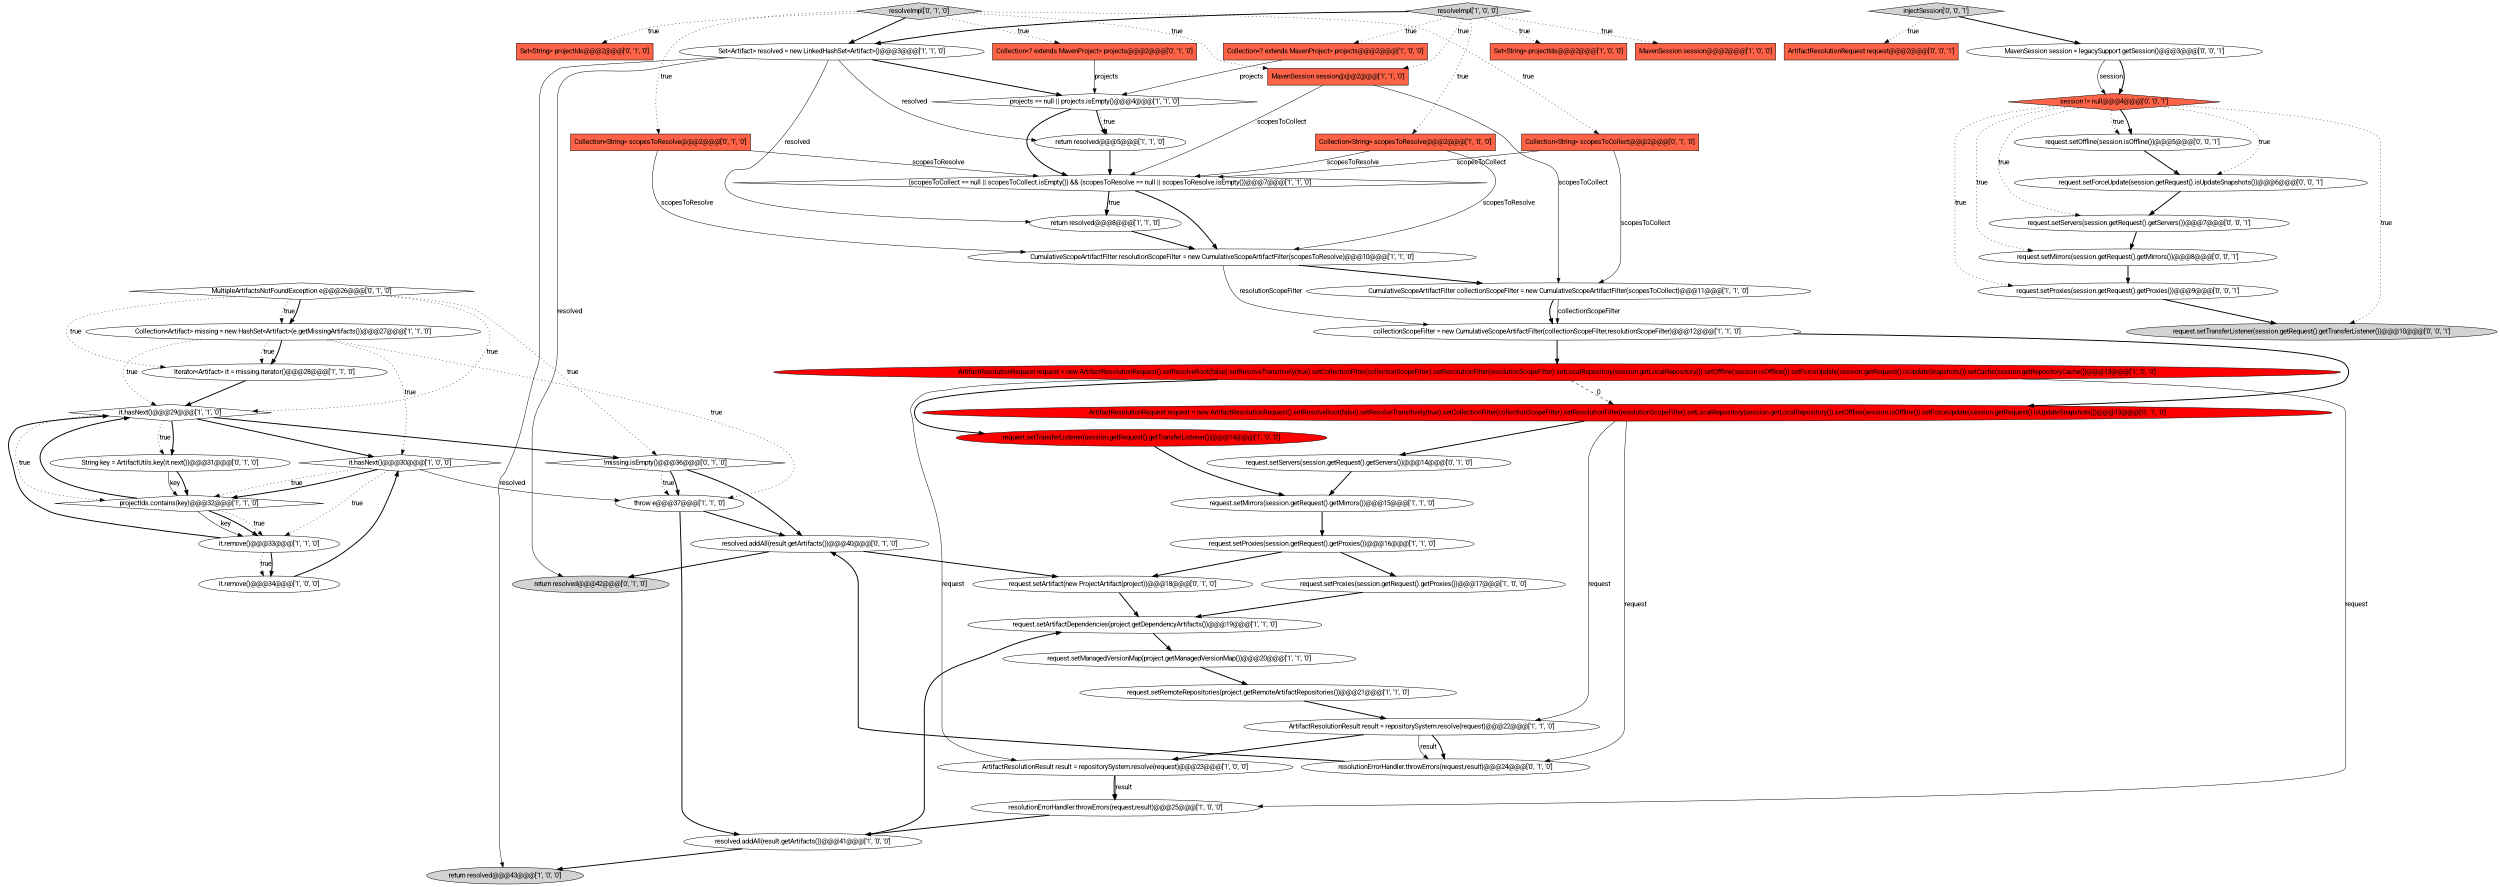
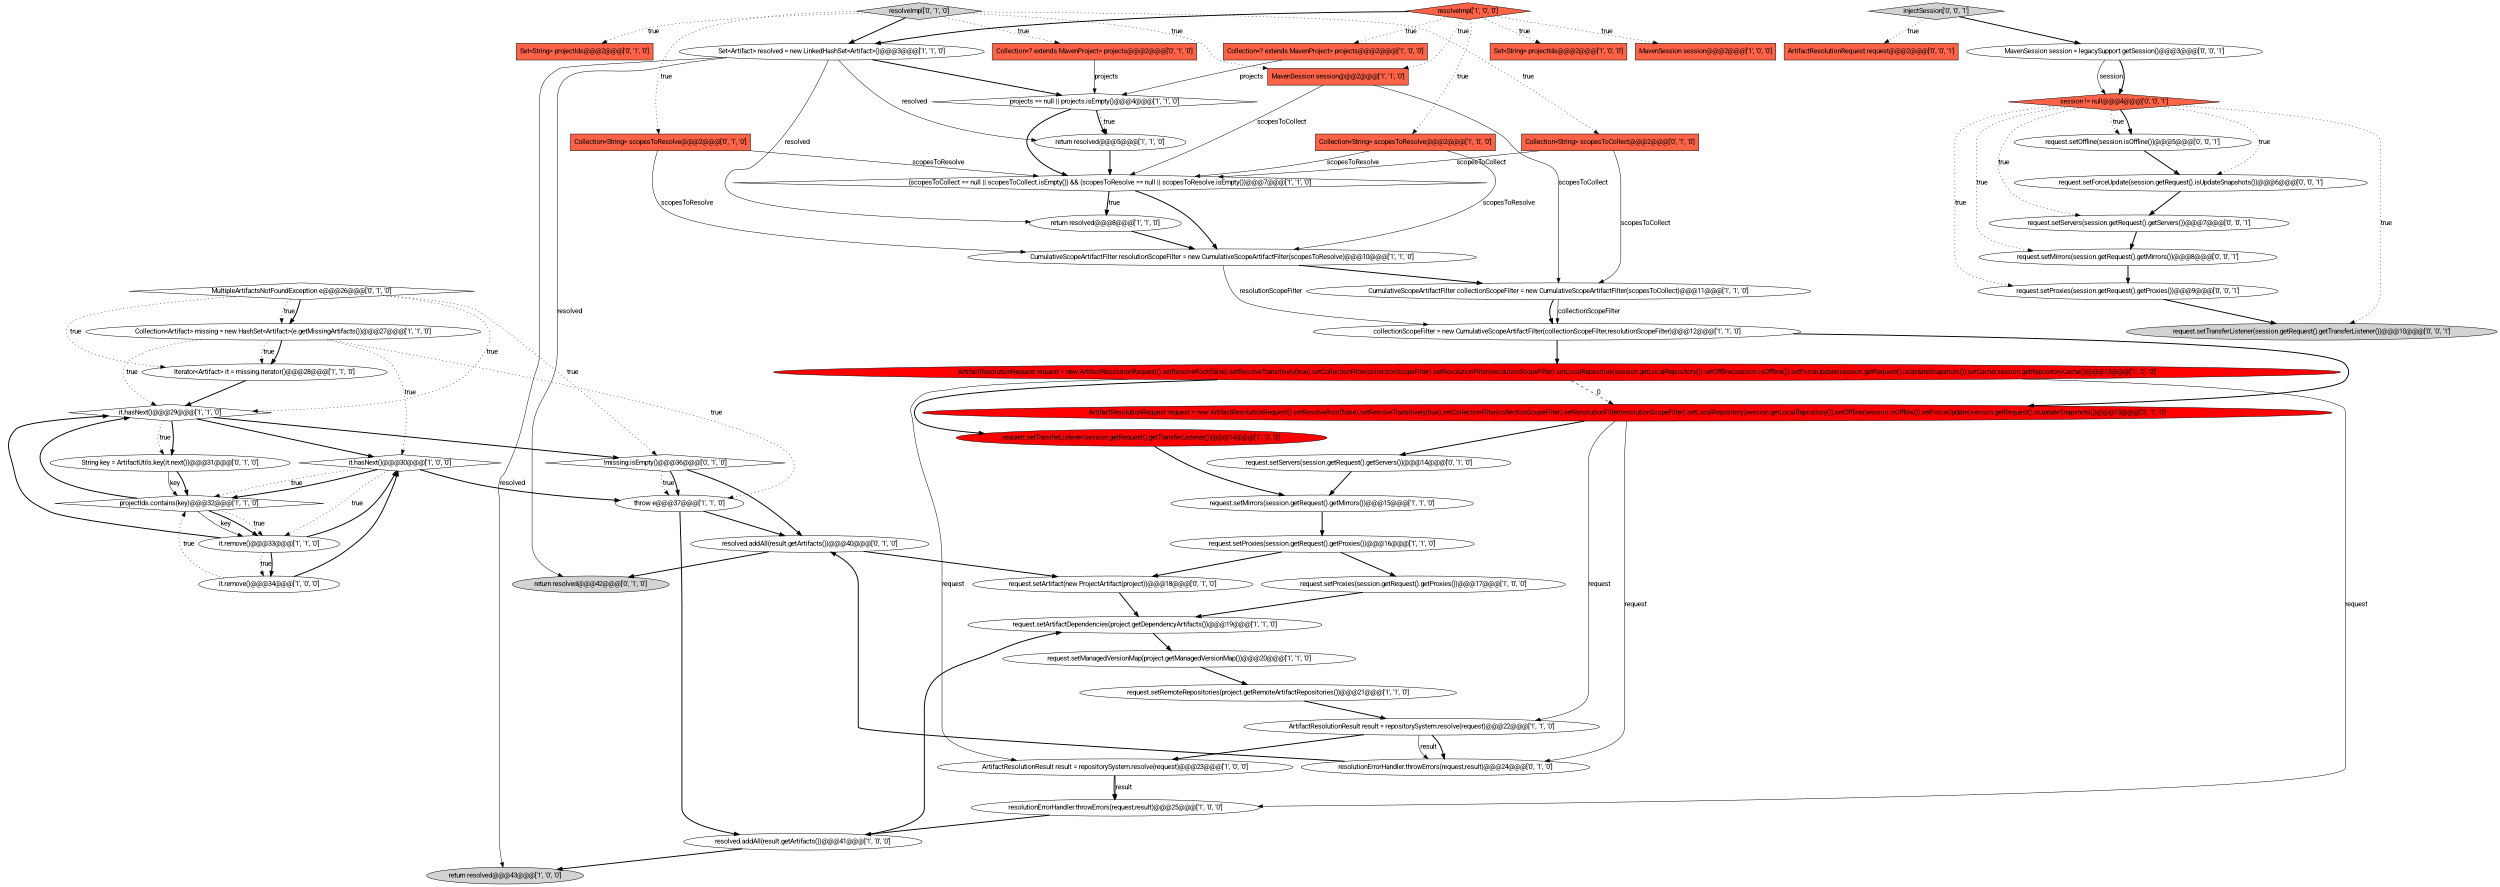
(1468, 11) -> (1468, 11)
(16, 458) -> (187, 557)
(517, 491) -> (517, 491)
none -> (358, 516)
